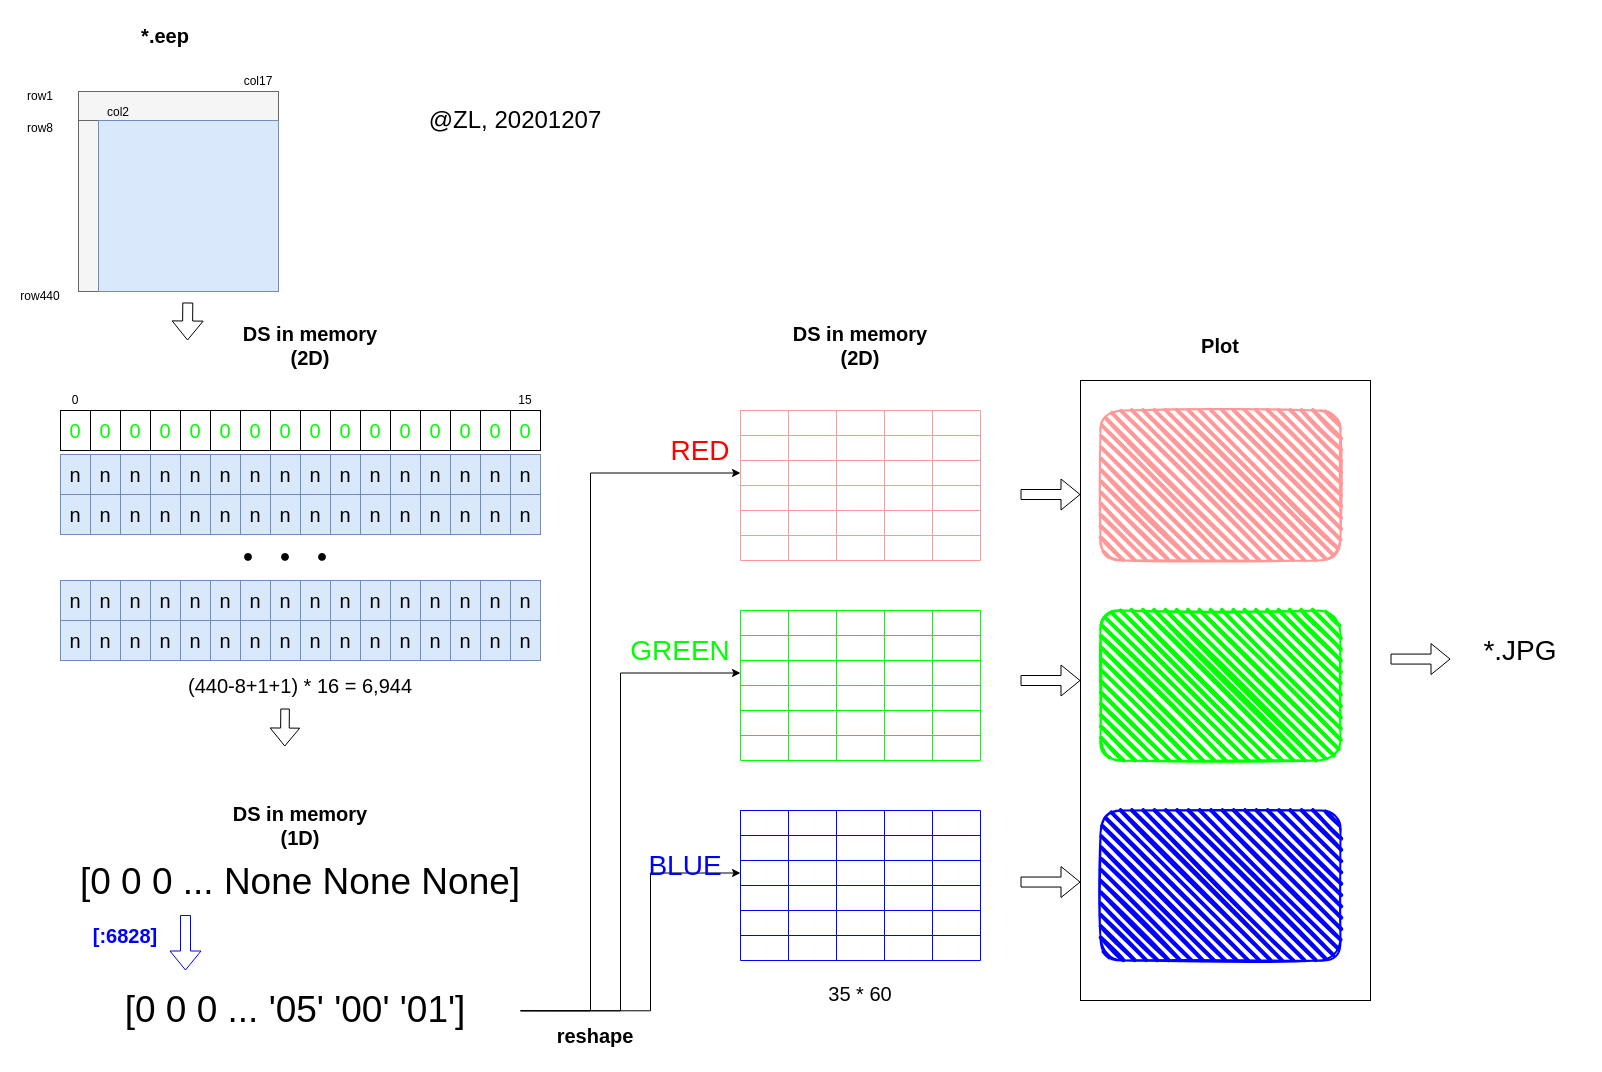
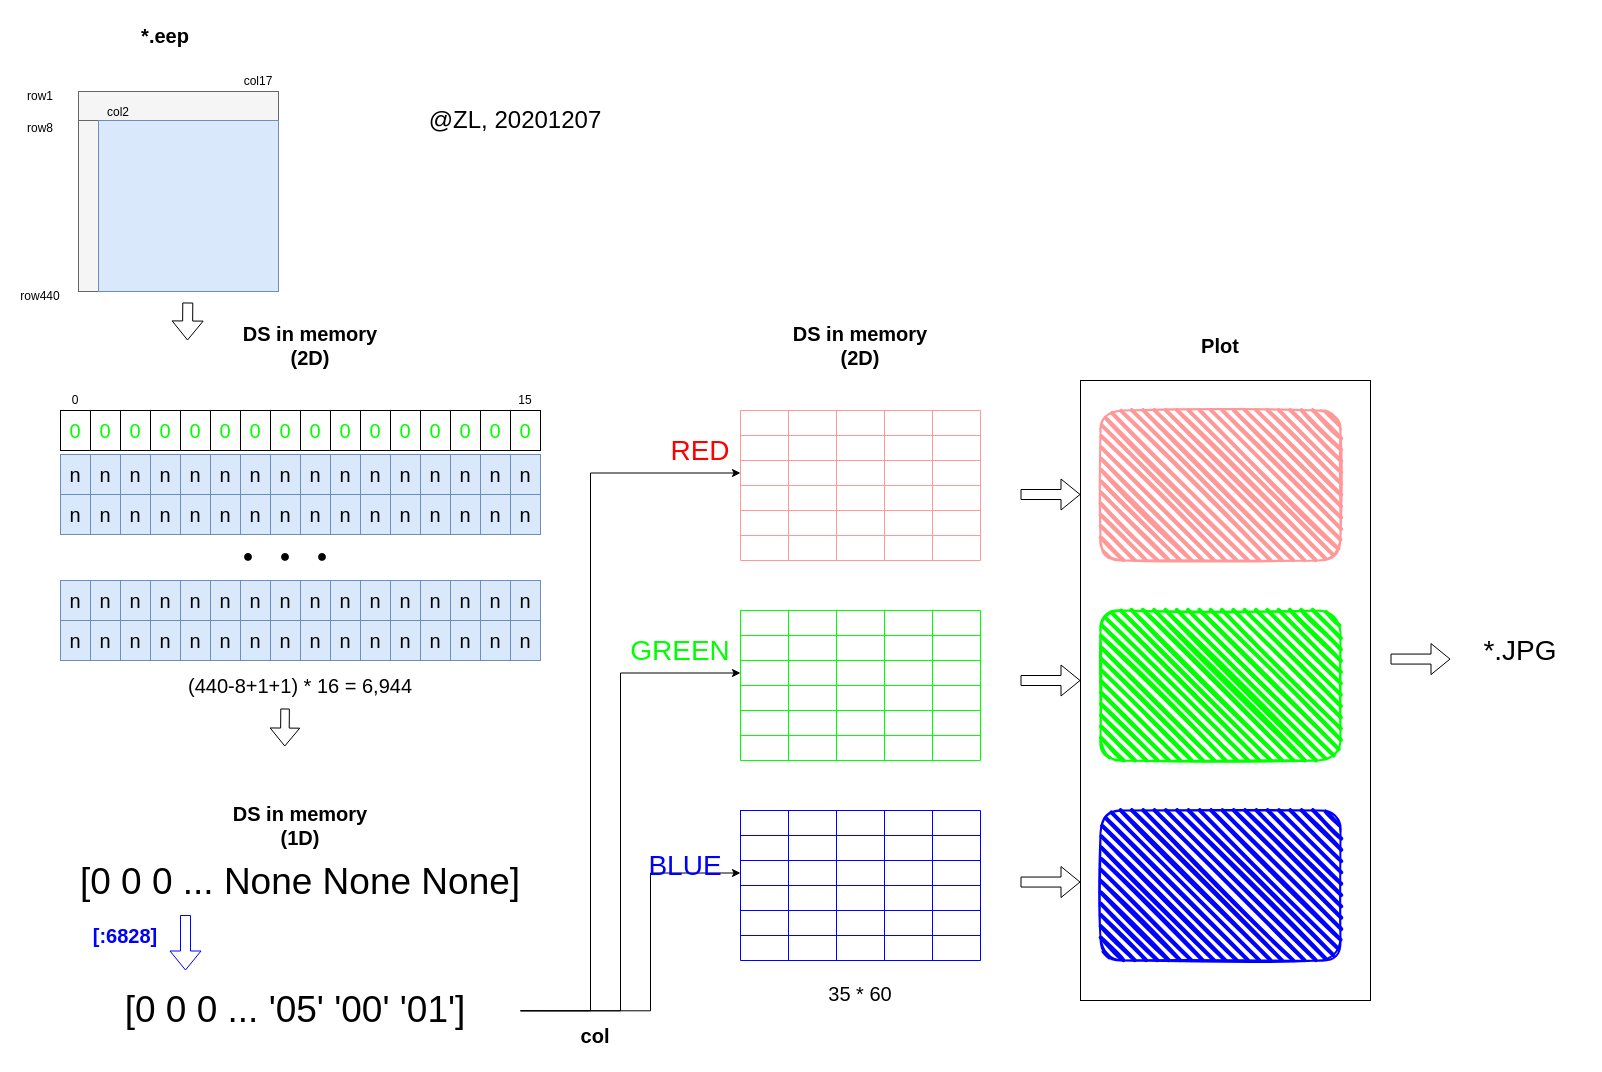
(596, 1036) -> (596, 1036)
